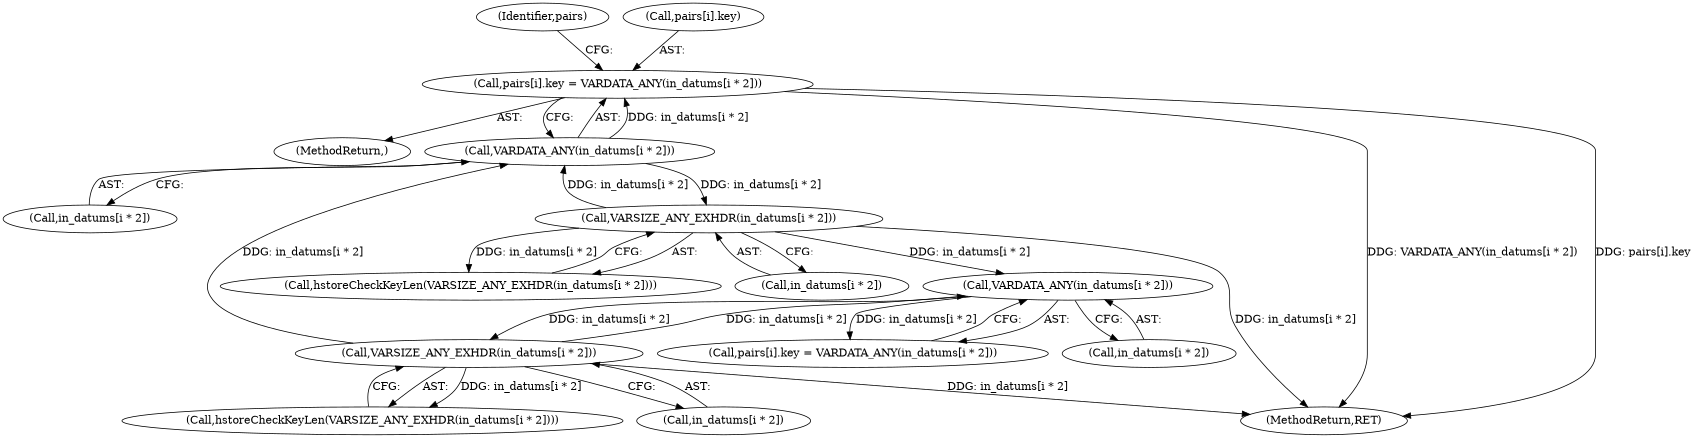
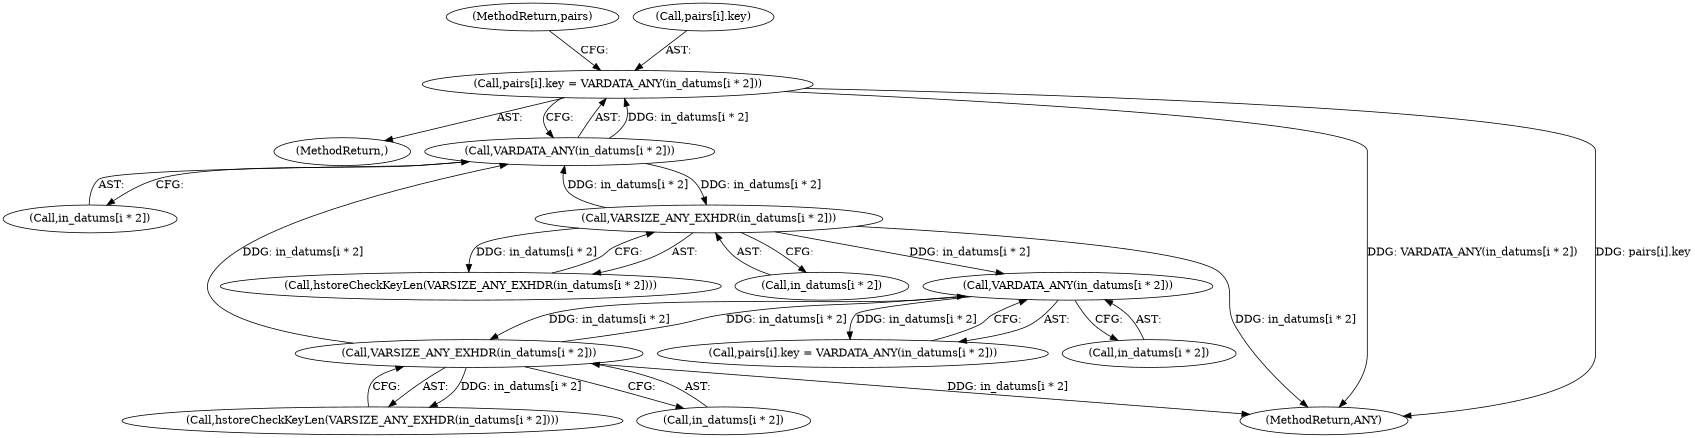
(543, 17) -> (533, 17)
(1324, 421) -> (1324, 421)
